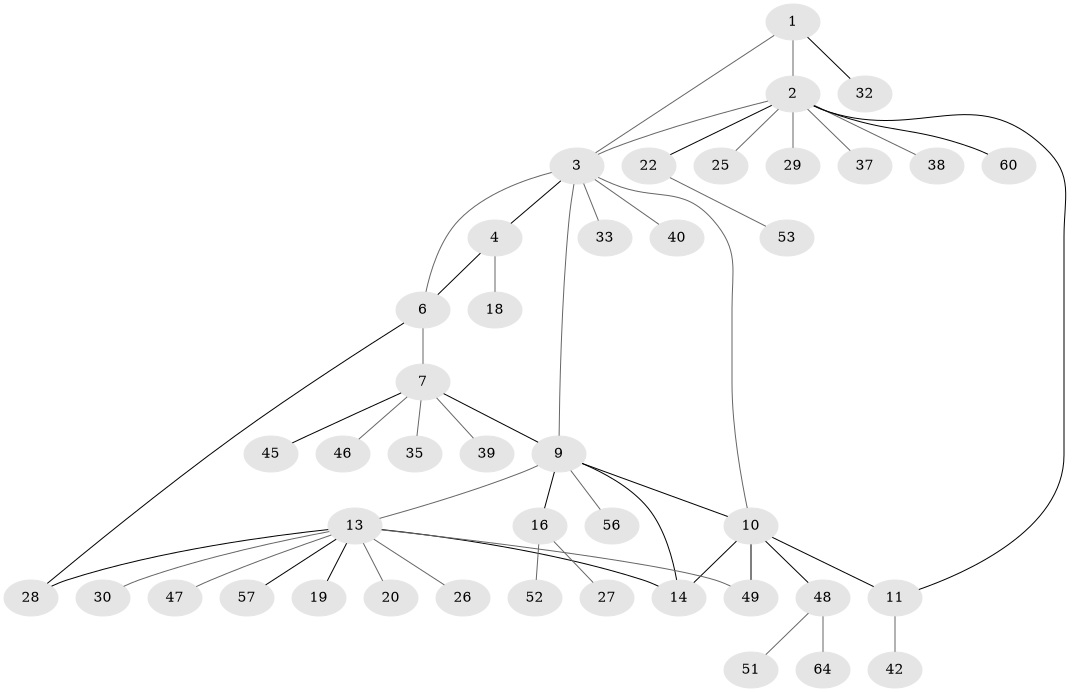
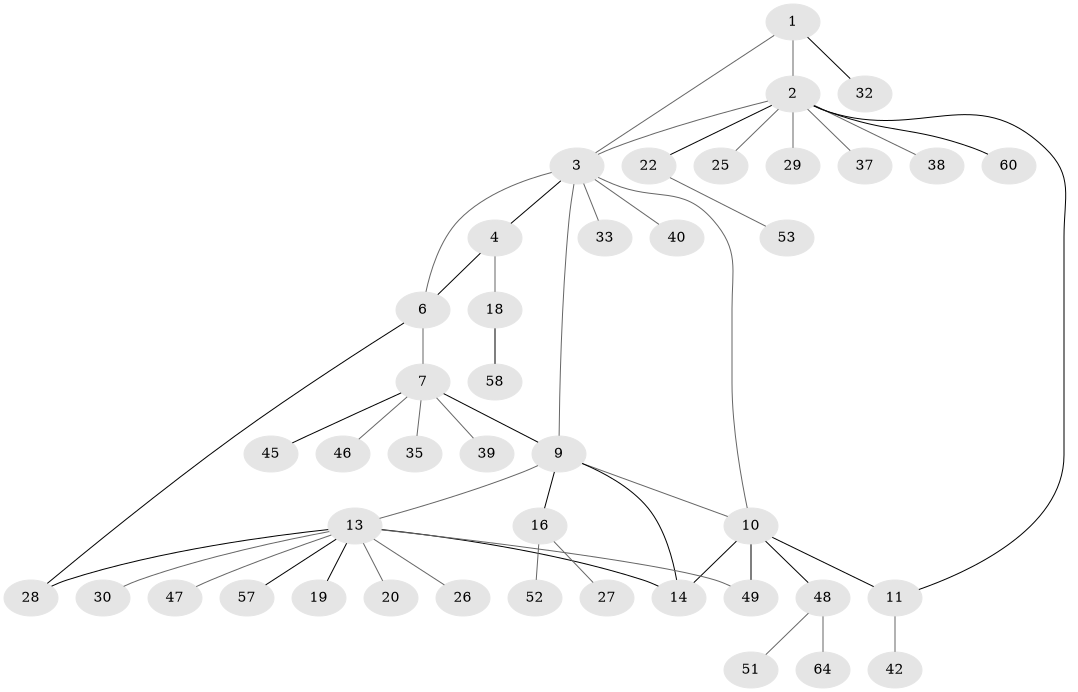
none -> (495, 382)
(655, 490) -> (655, 490)
(612, 526) -> none
